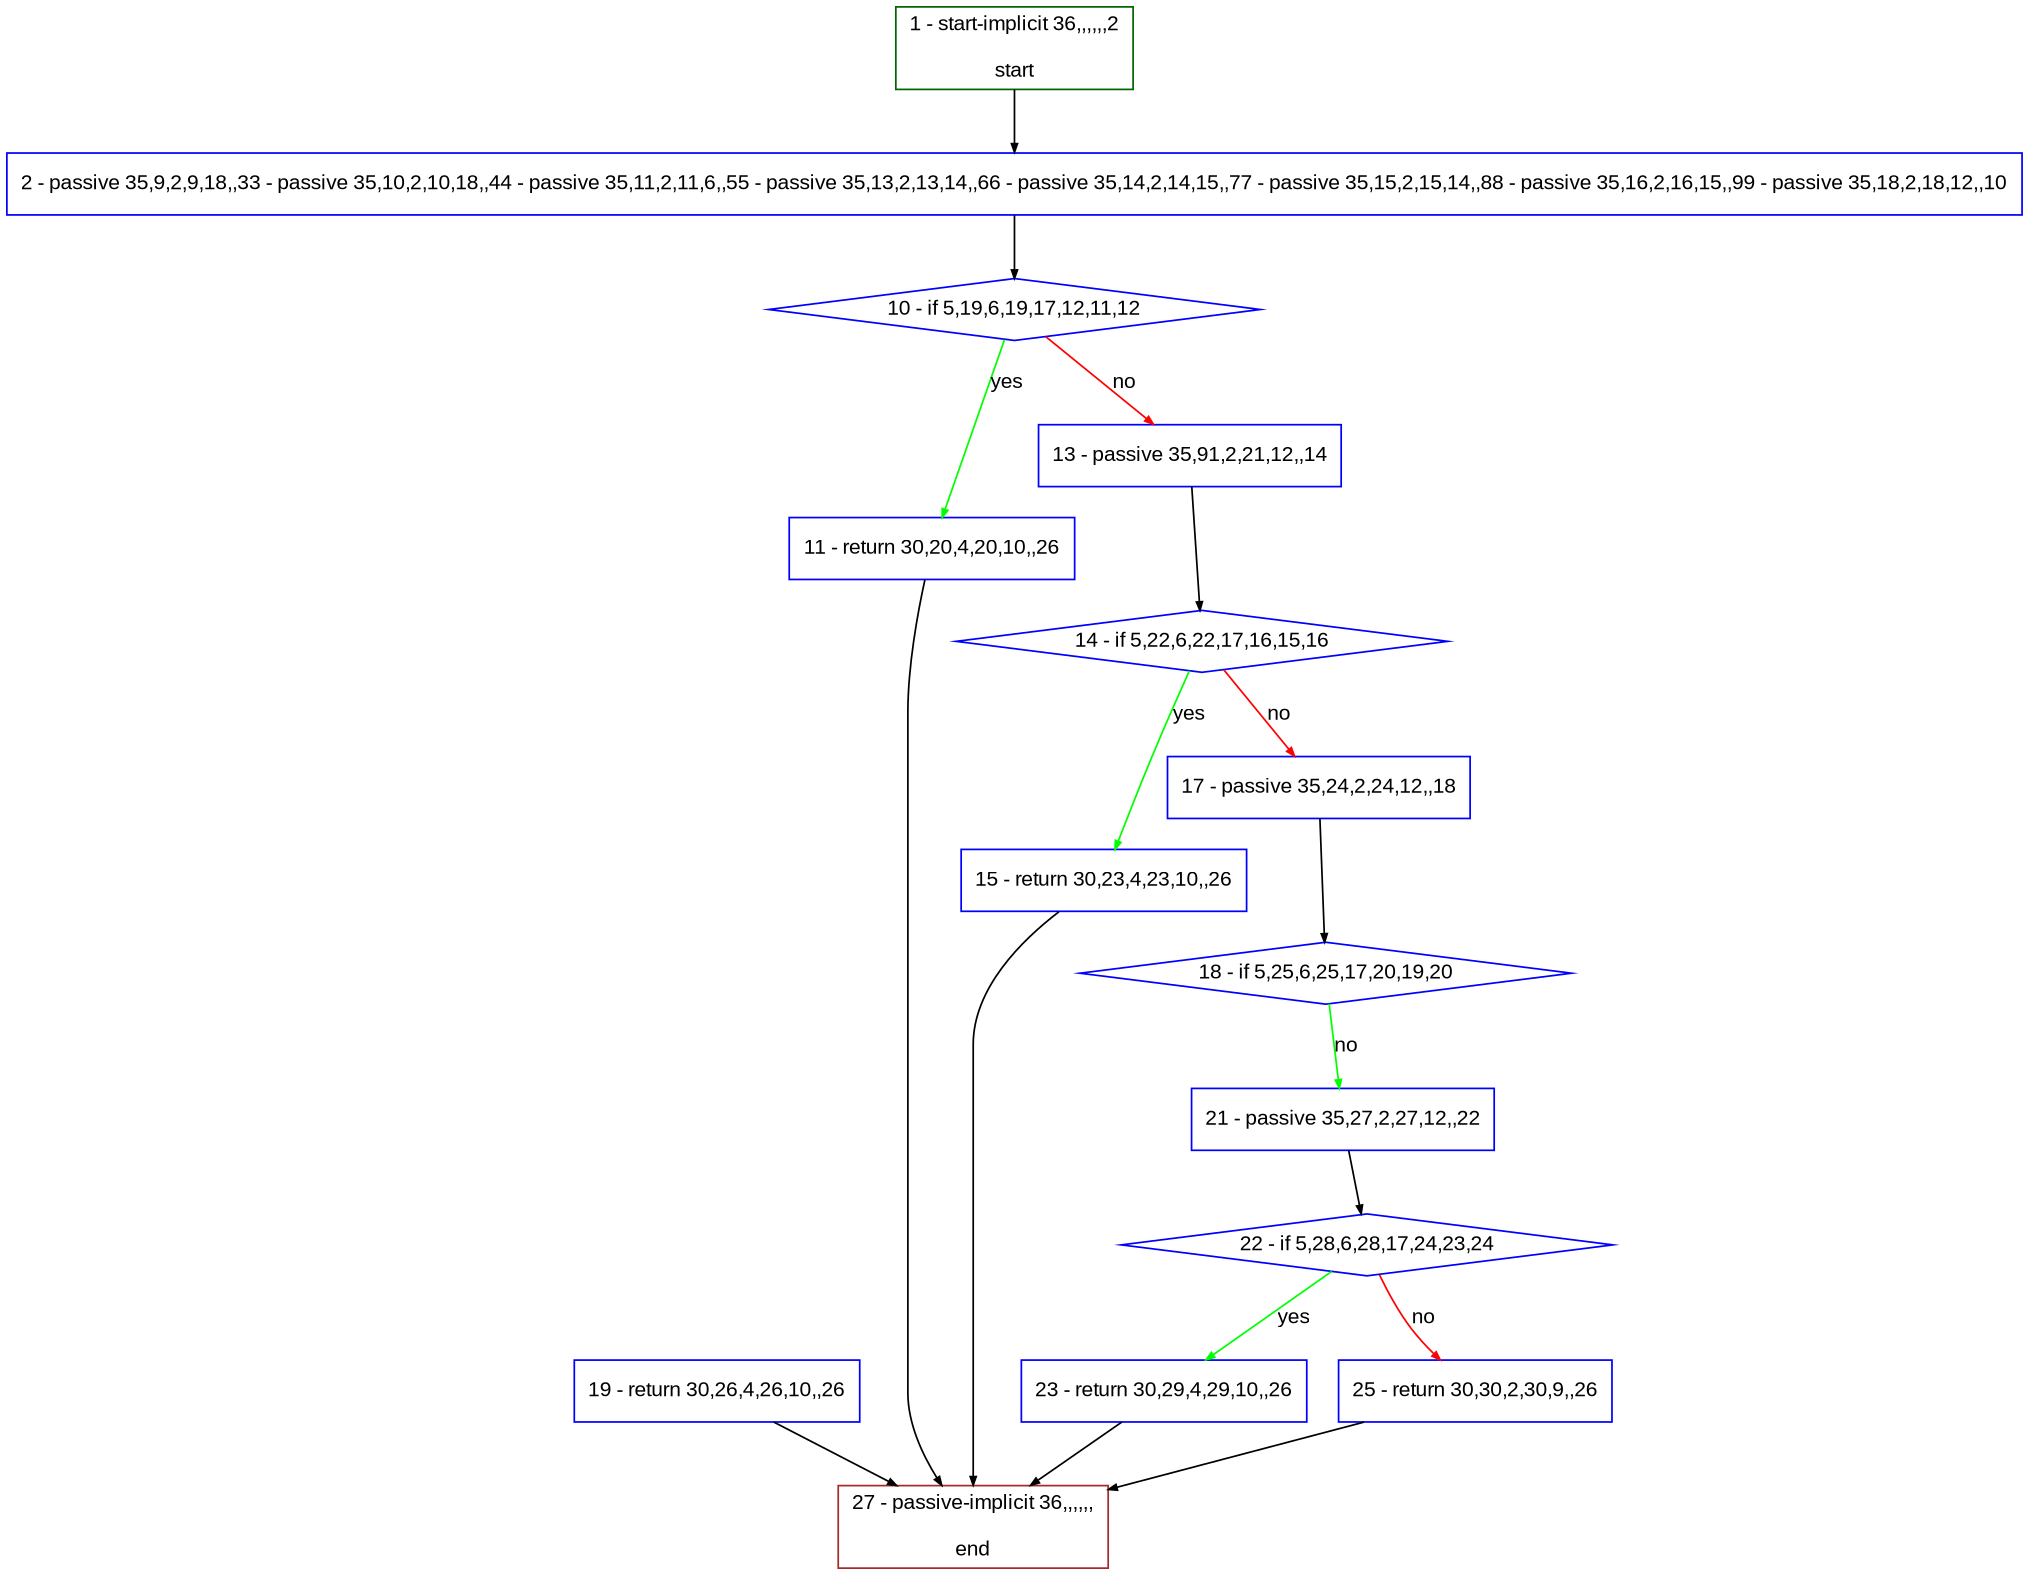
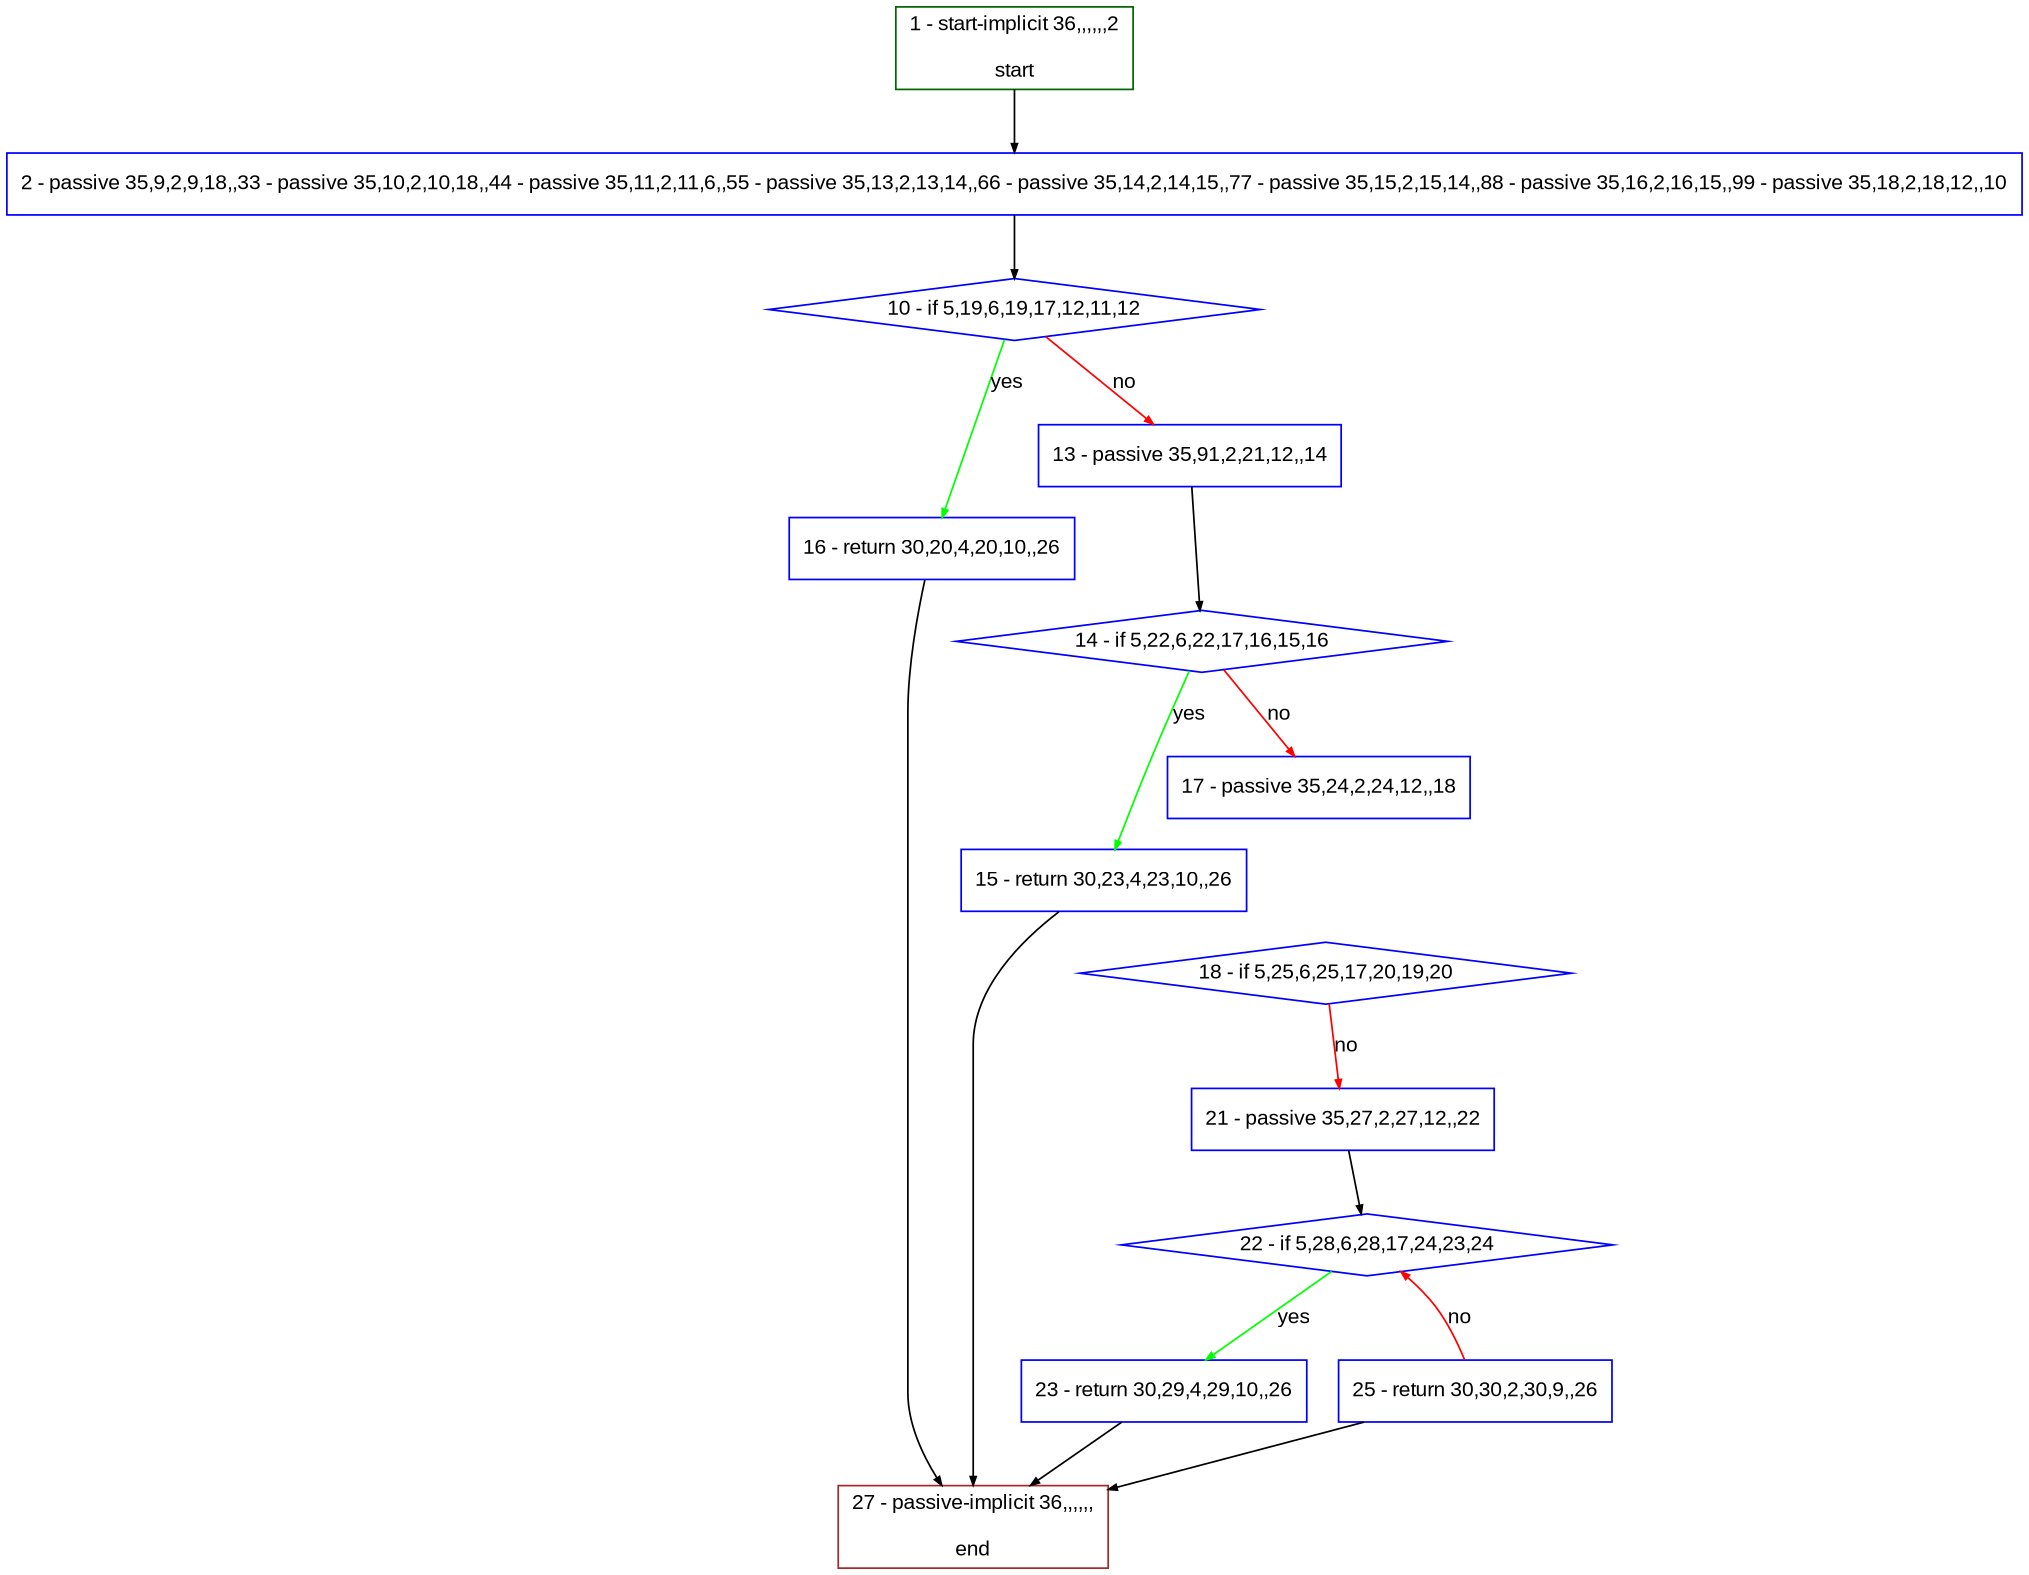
(932, 549) -> (932, 549)
(1322, 876) -> none
(1334, 1042) -> (1334, 1042)
(1403, 1317) -> (1441, 1315)
(717, 1391) -> none
